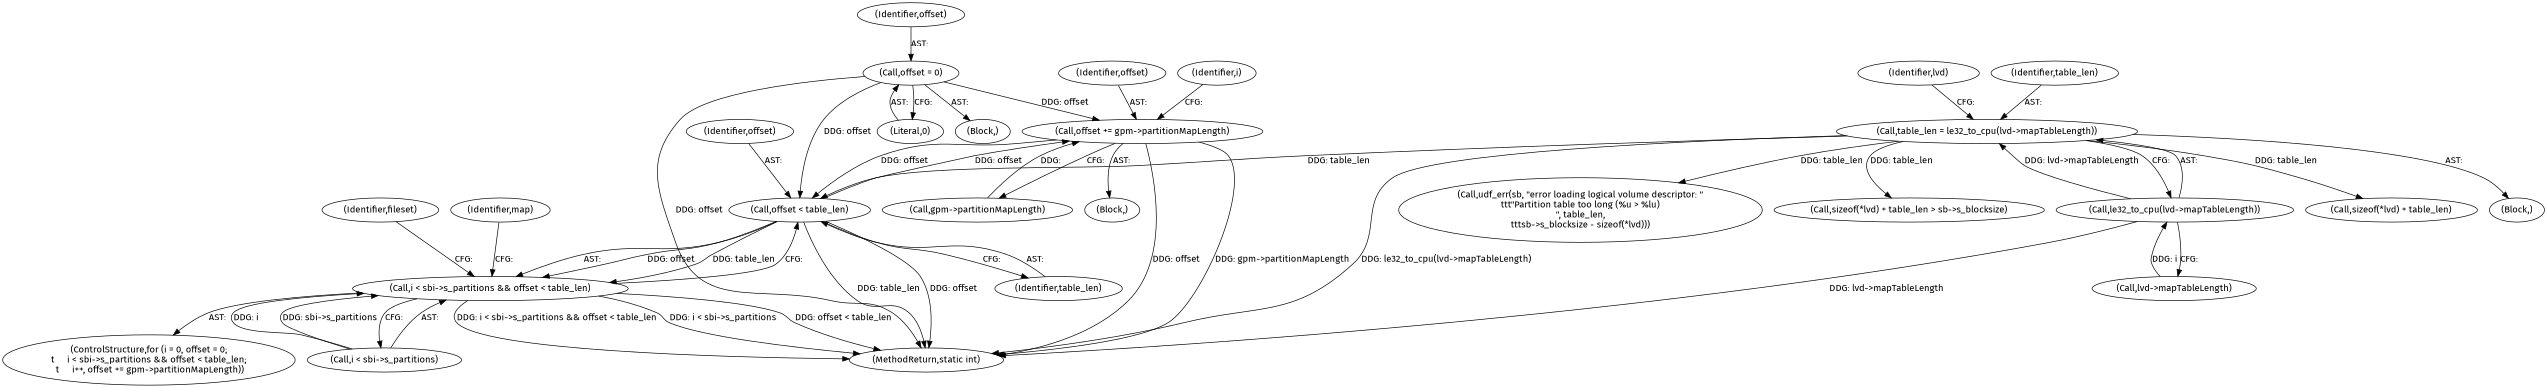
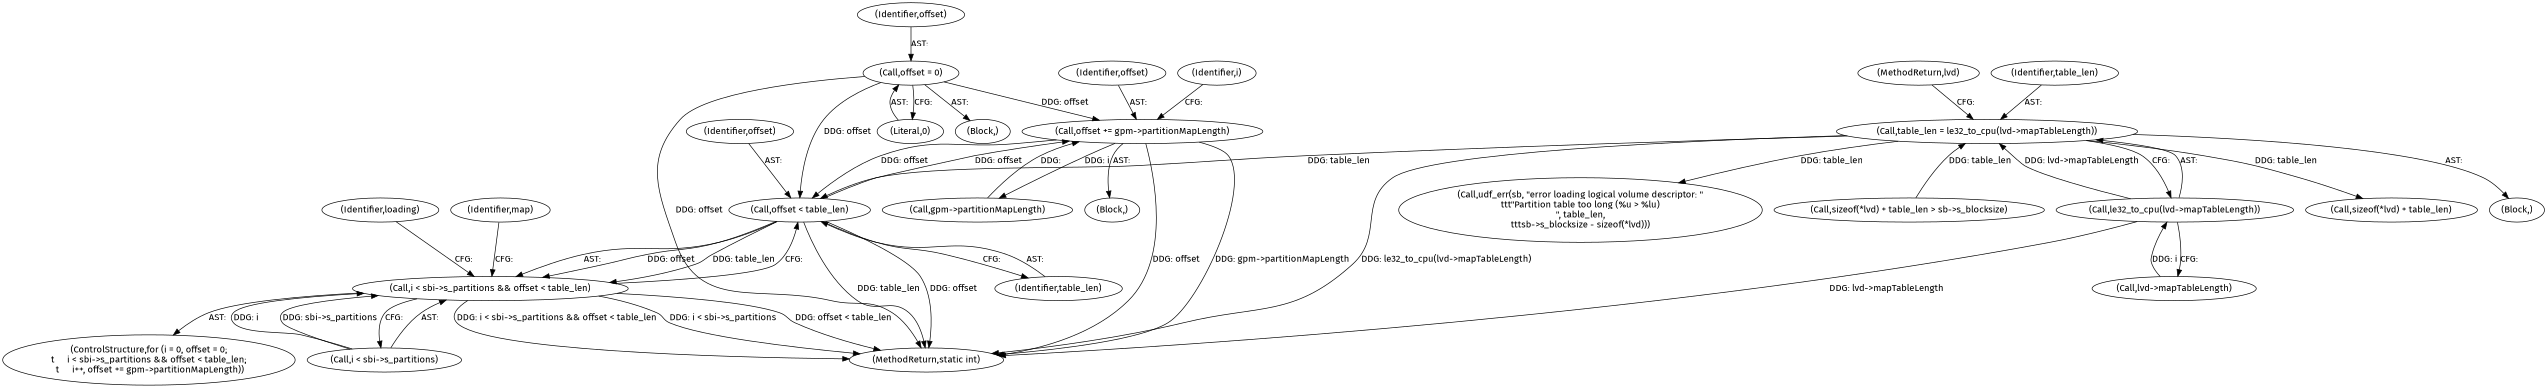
(1919, 73) -> (1919, 73)
(1868, 160) -> (1935, 170)
(1097, 161) -> (1097, 161)
(380, 210) -> (380, 210)
